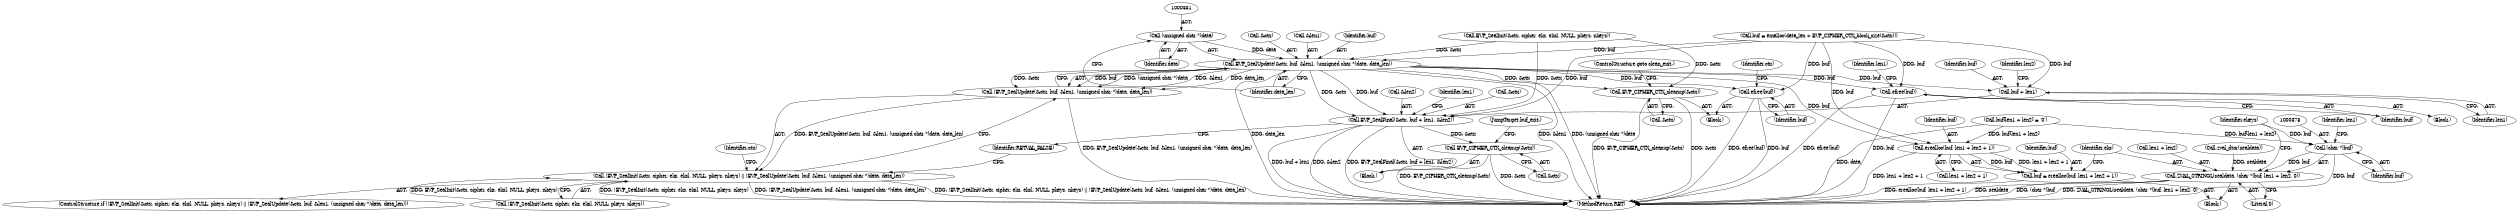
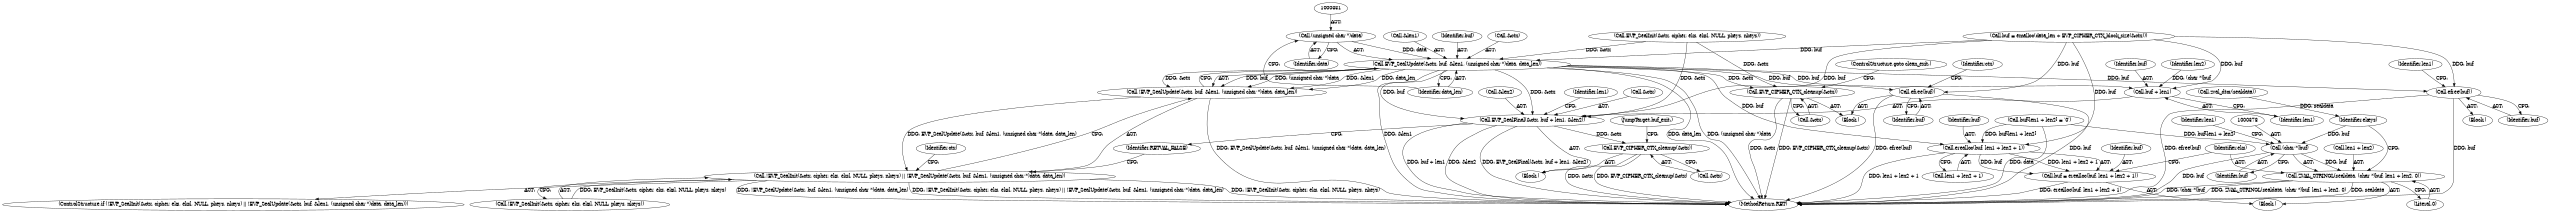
(1183, 50) -> (1333, 50)
(2024, 78) -> (2191, 78)
(2233, 161) -> (2299, 108)
